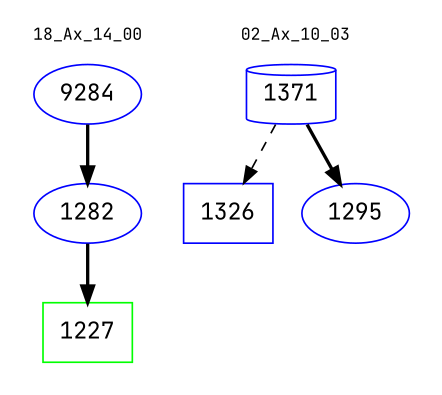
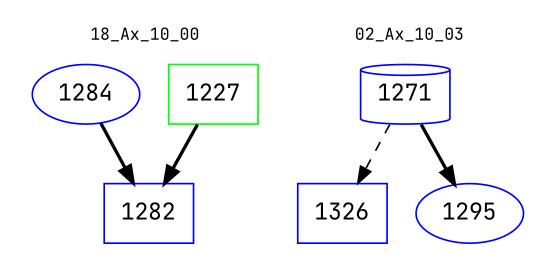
(88, 36) -> (146, 36)
(88, 94) -> (86, 94)
(291, 94) -> (405, 94)
(88, 213) -> (149, 213)
(88, 265) -> (185, 147)
